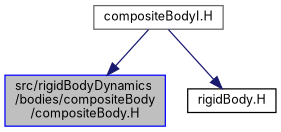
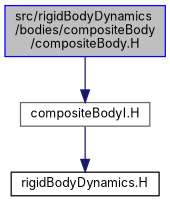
(132, 48) -> (85, 73)
(232, 101) -> (85, 184)
